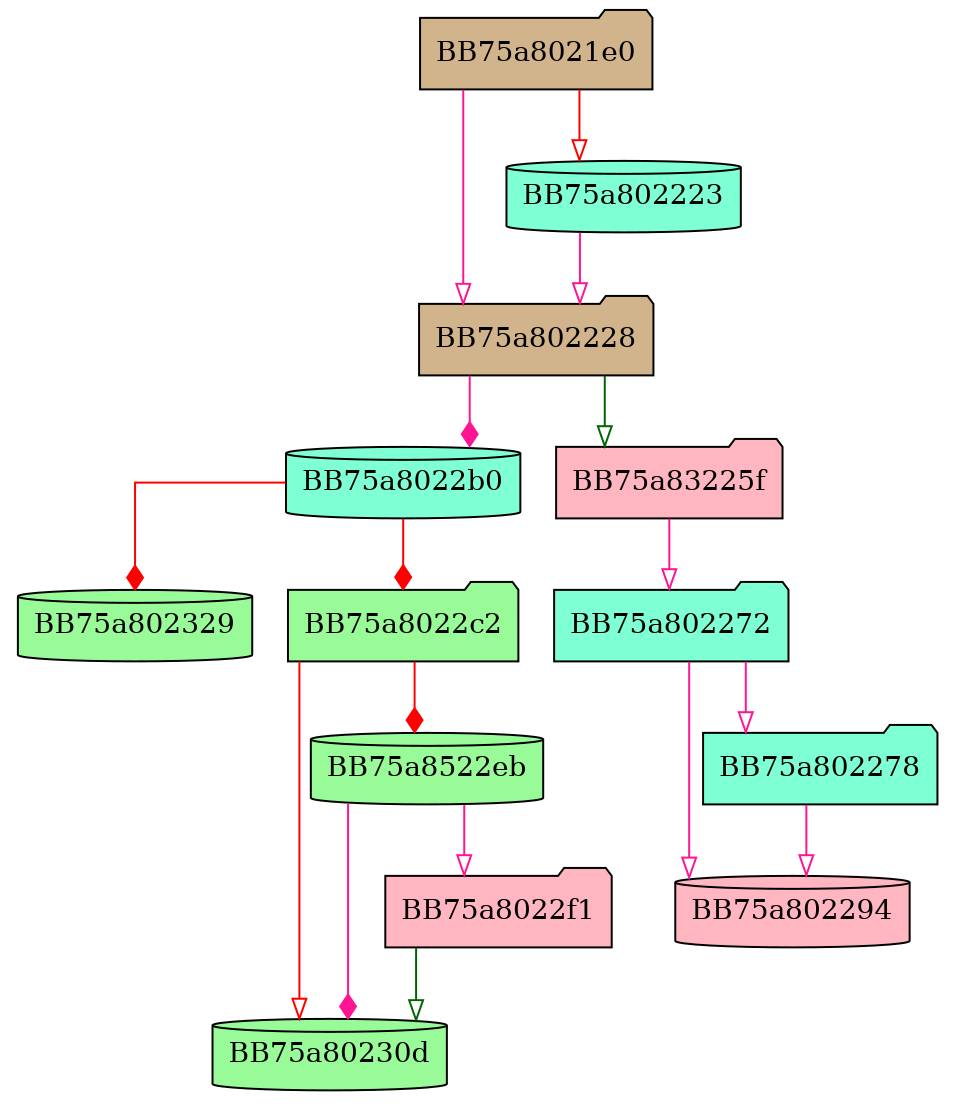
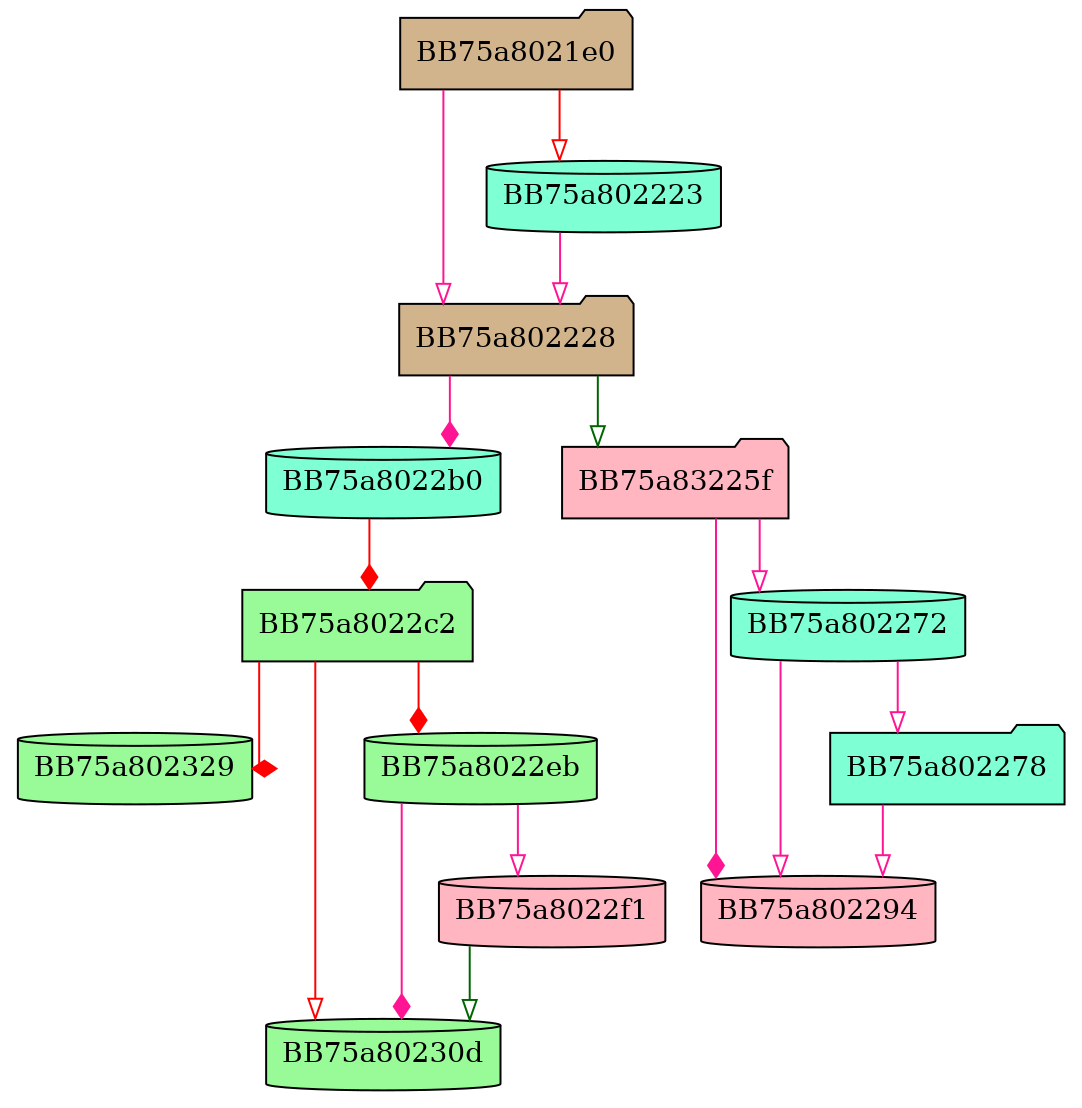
(169, 483) -> (259, 716)
(671, 626) -> (848, 626)
none -> (716, 686)
(427, 769) -> (481, 769)
(499, 912) -> (552, 912)
